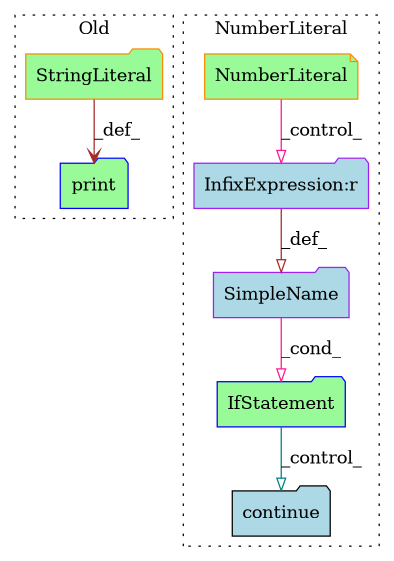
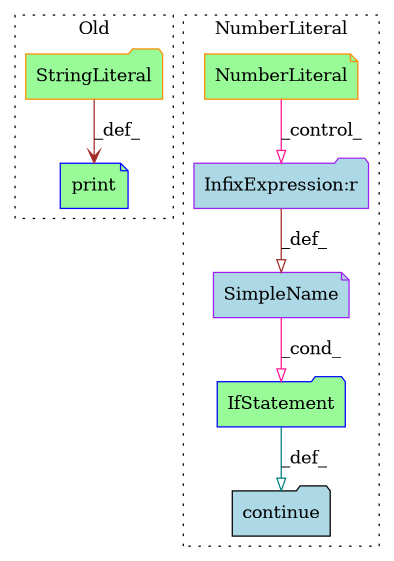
(94, 186) -> (94, 186)
(281, 295) -> (281, 295)
(321, 459) -> (304, 459)
